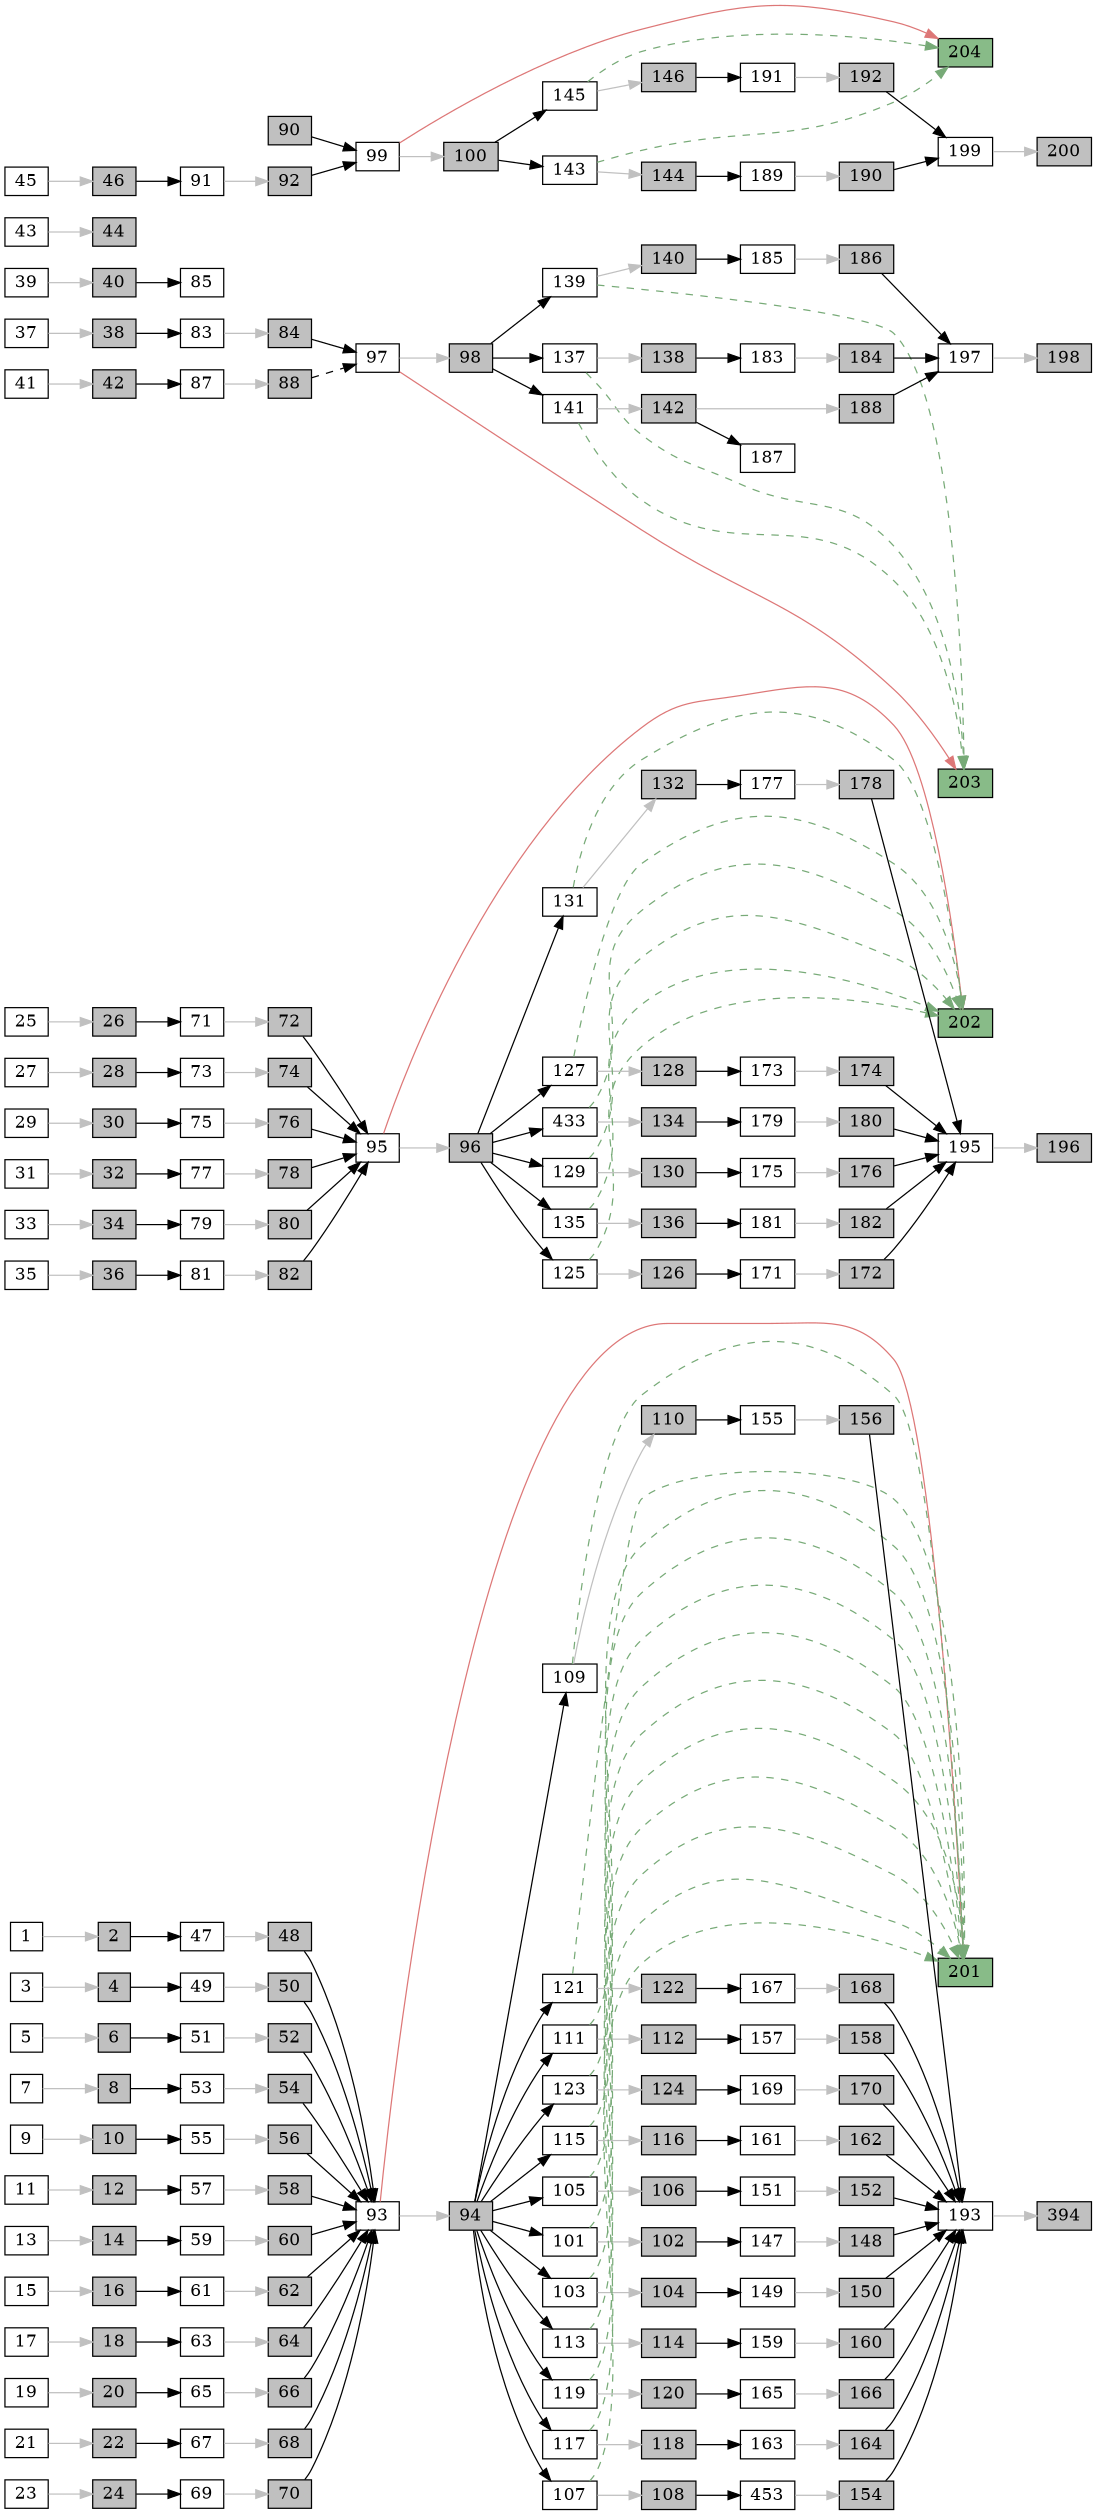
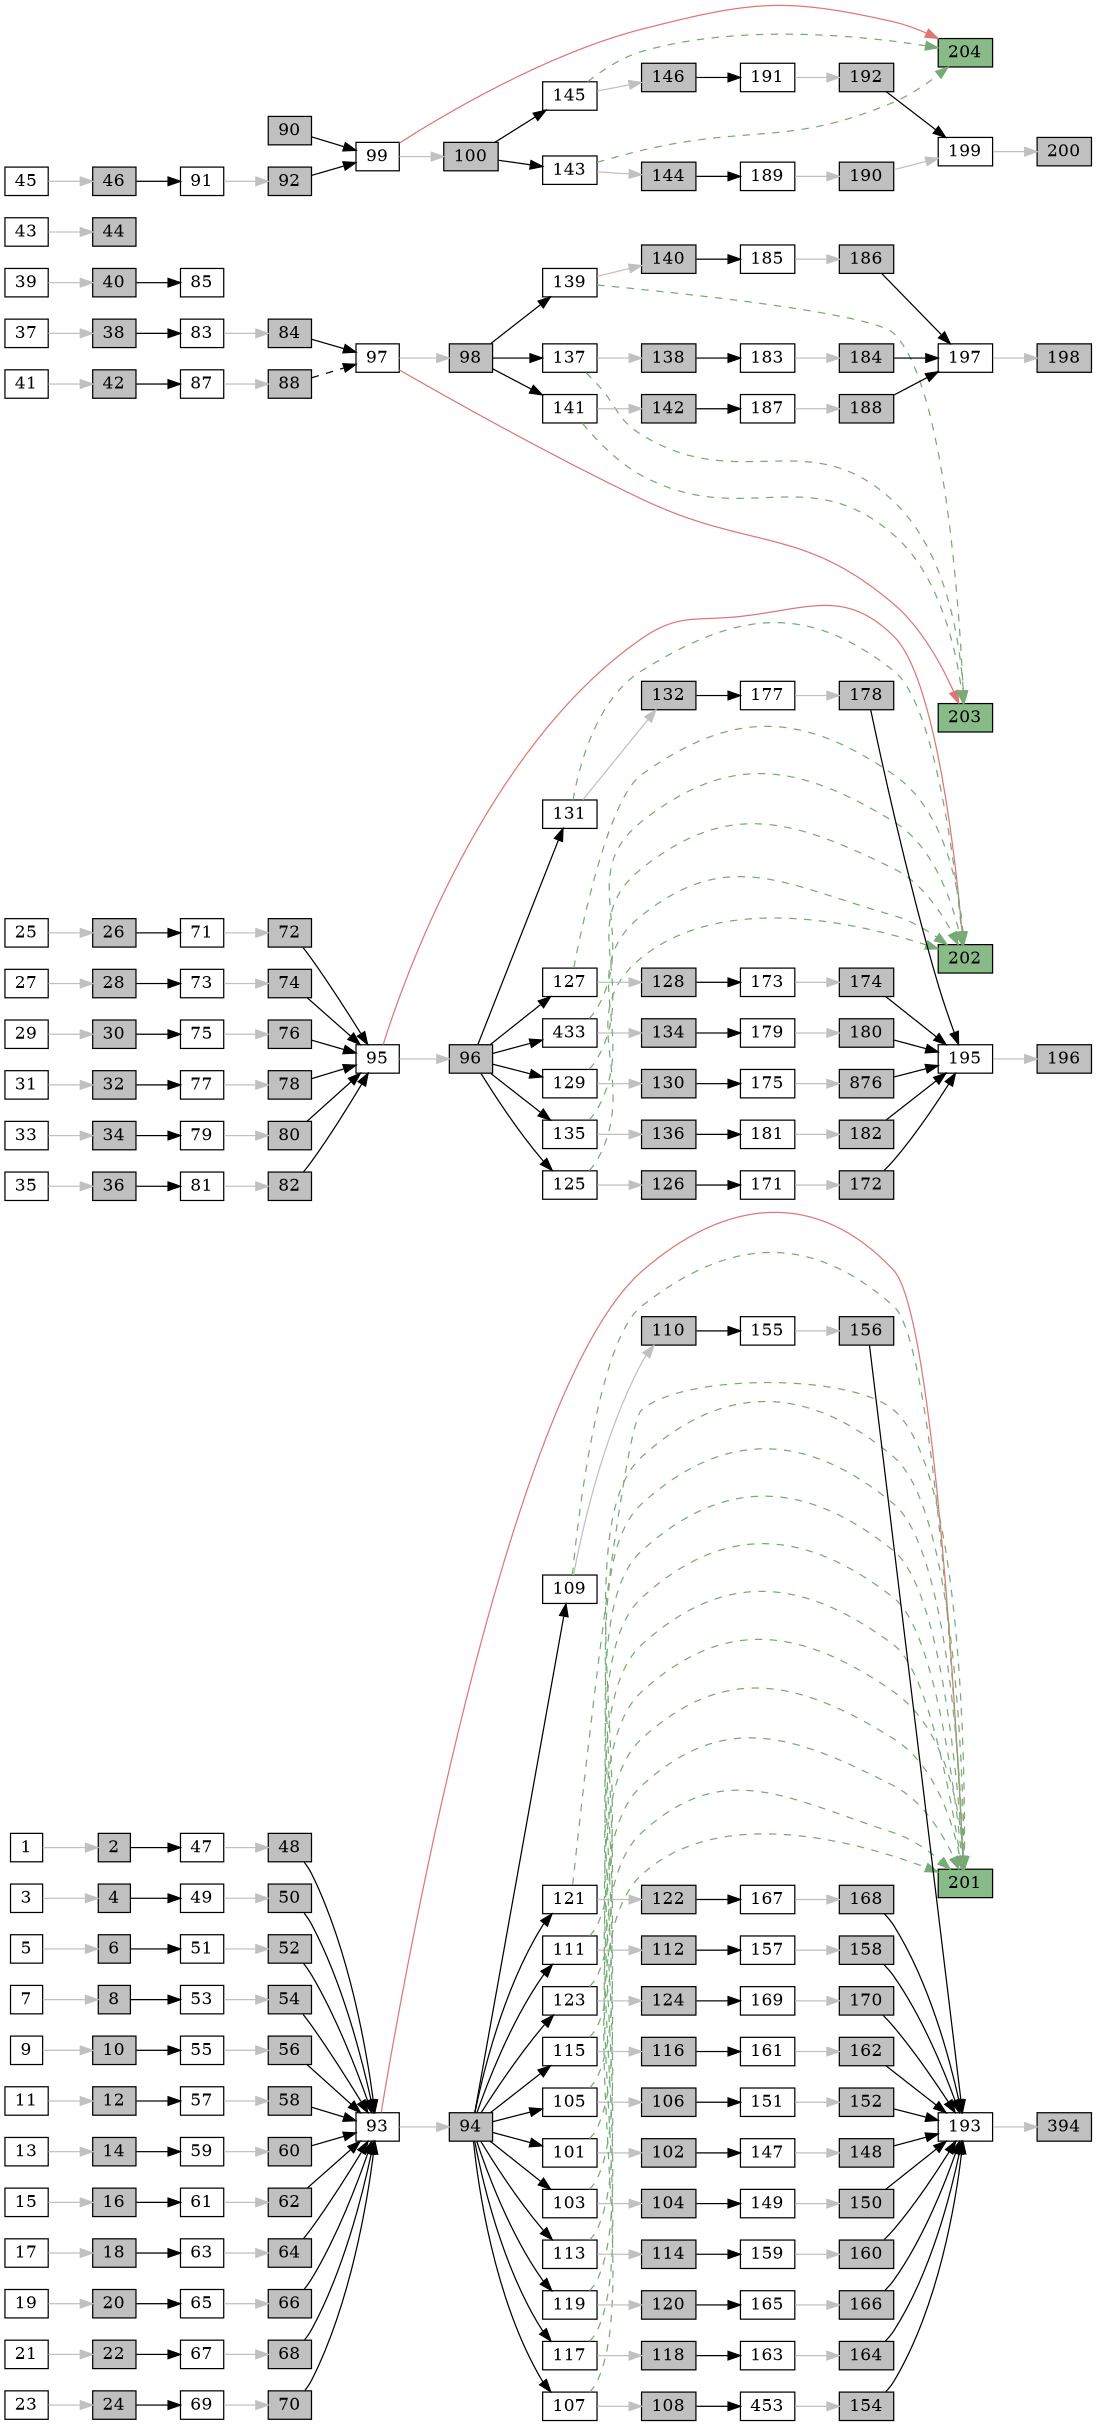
(910, 166) -> (910, 166)
(761, 409) -> (811, 409)
(867, 1173) -> (867, 1084)
